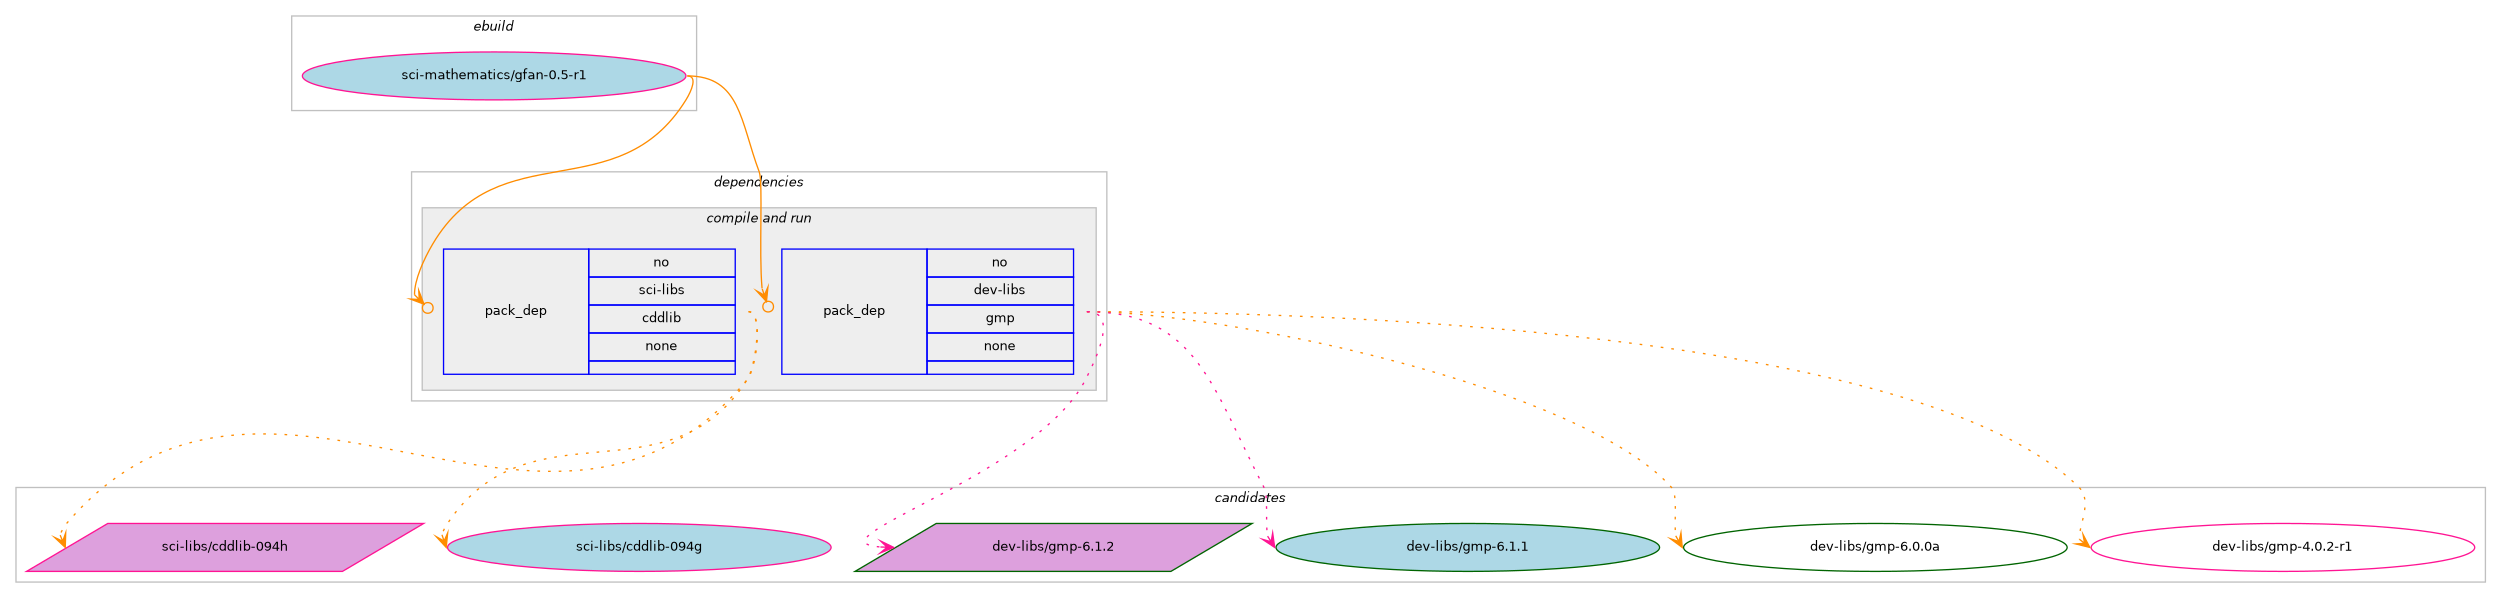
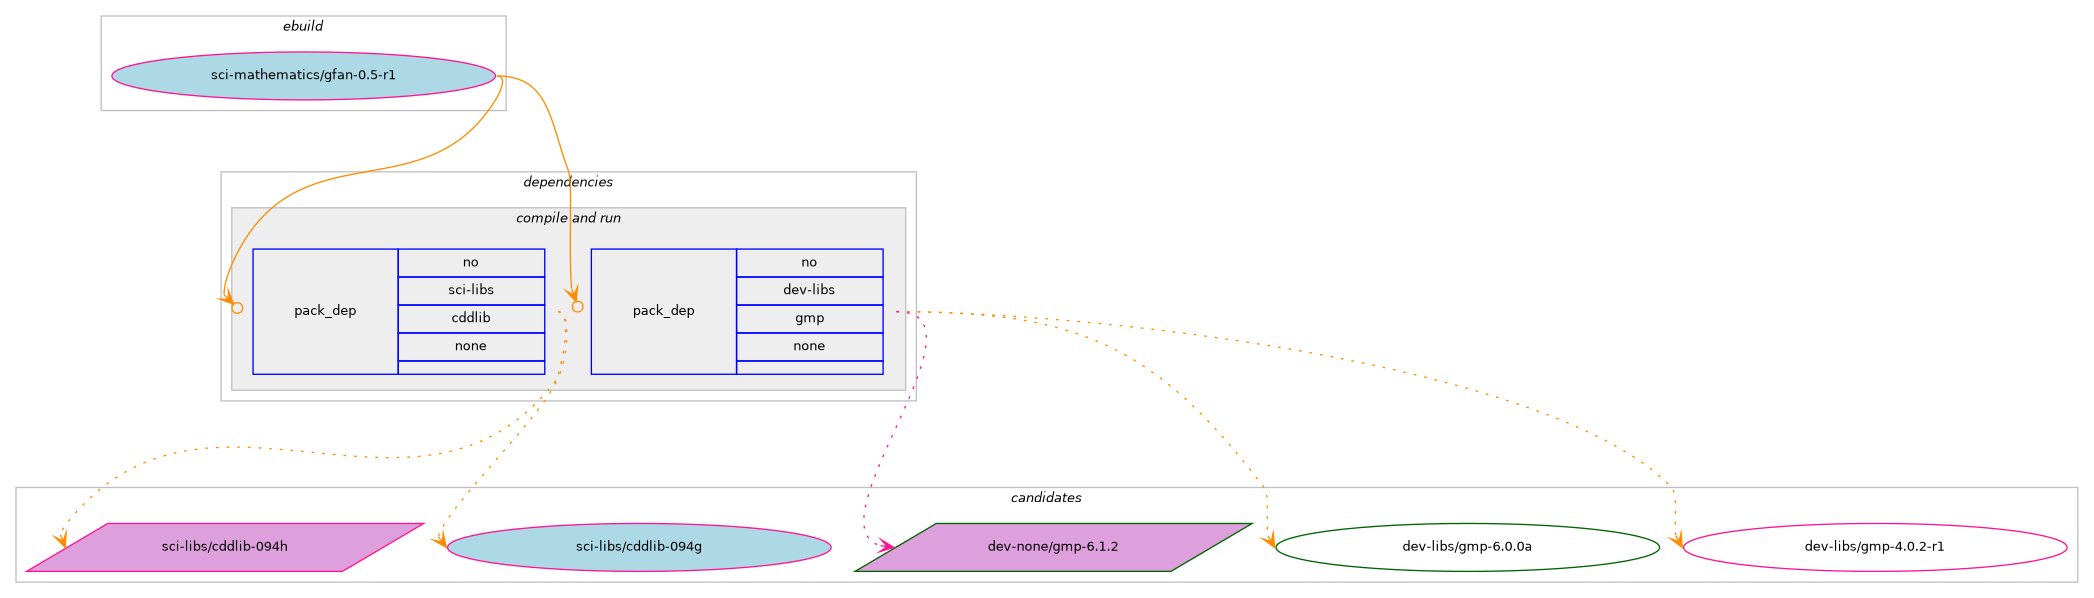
(1054, 547) -> (1054, 547)
(1468, 547) -> none
